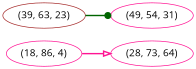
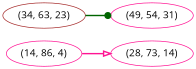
(44, 16) -> (44, 16)
(44, 54) -> (44, 54)
(152, 54) -> (152, 54)
